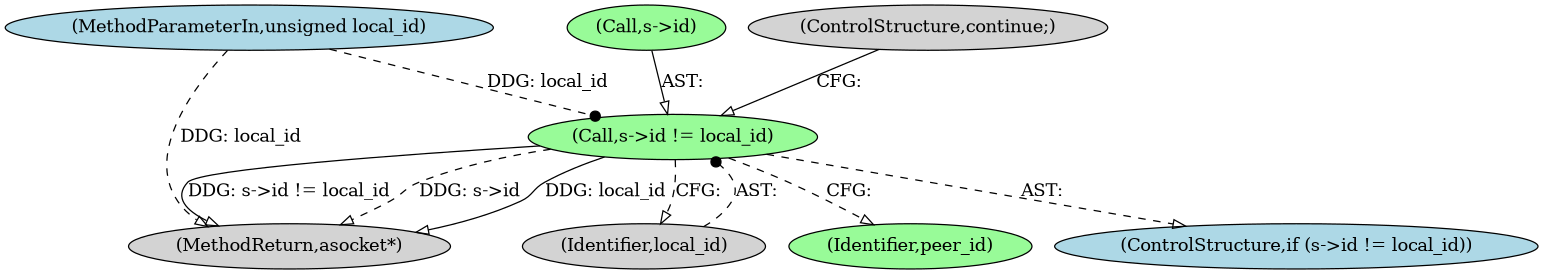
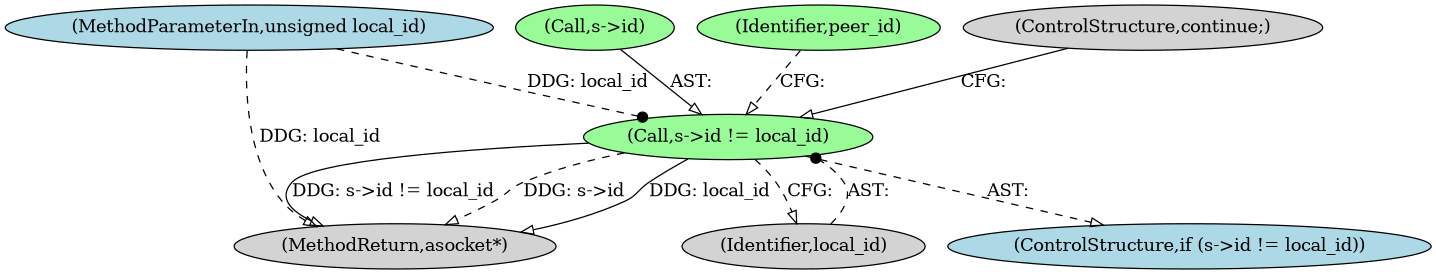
(797, 186) -> (777, 78)
